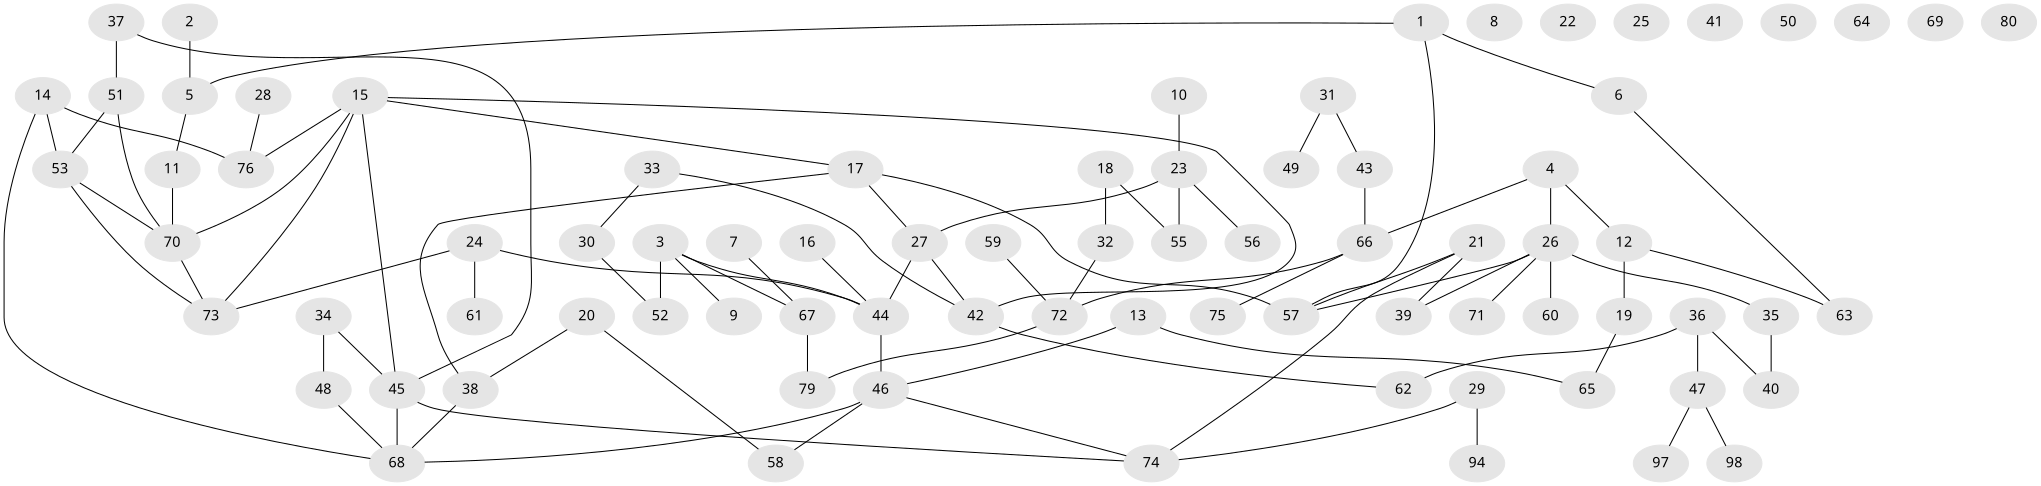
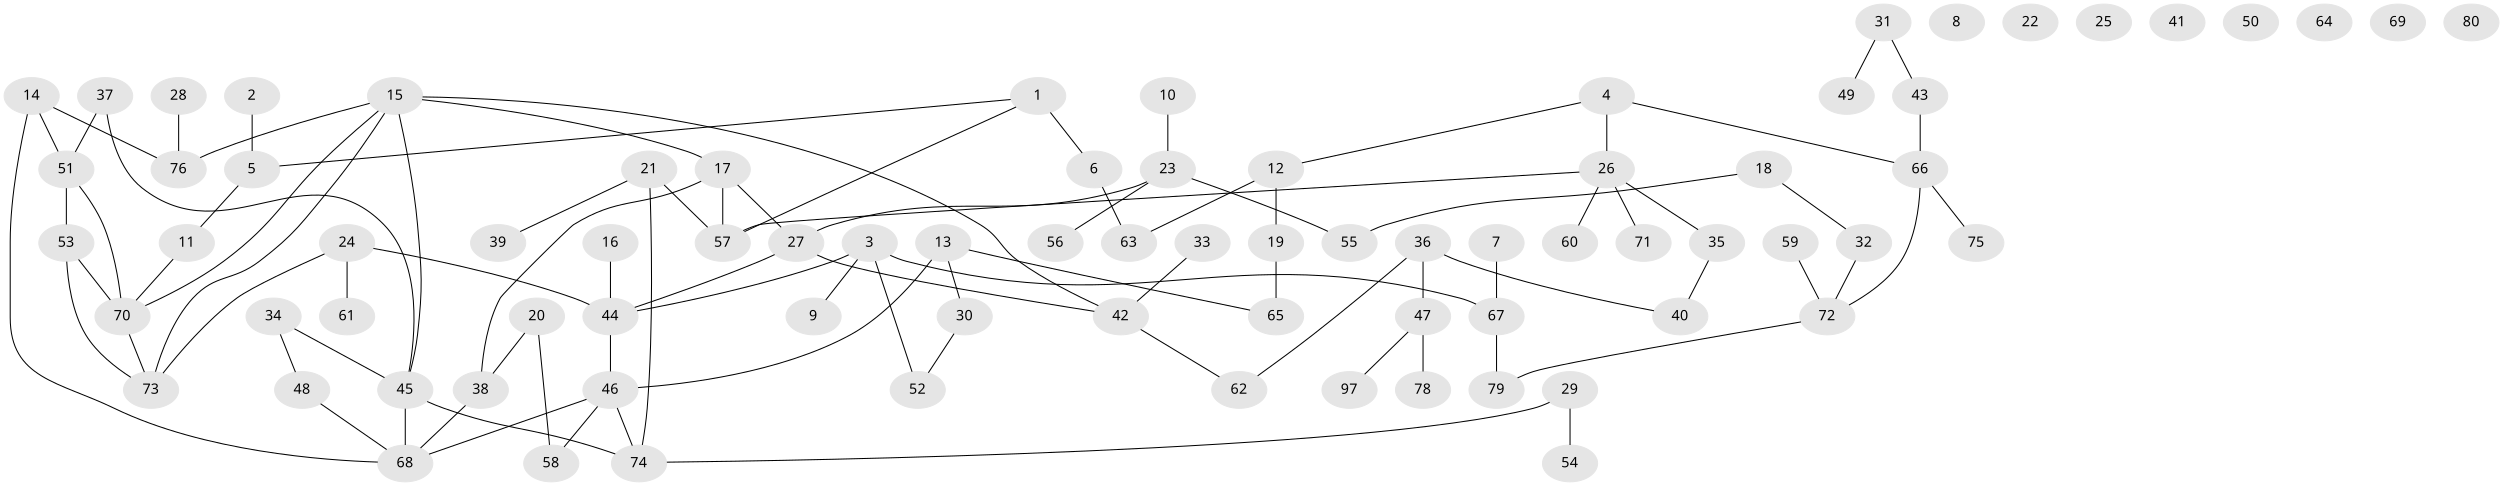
(52, 133) -> (49, 133)
(620, 206) -> (954, 280)
(1477, 280) -> none
(1477, 463) -> (1570, 463)
(1734, 463) -> (1423, 390)
